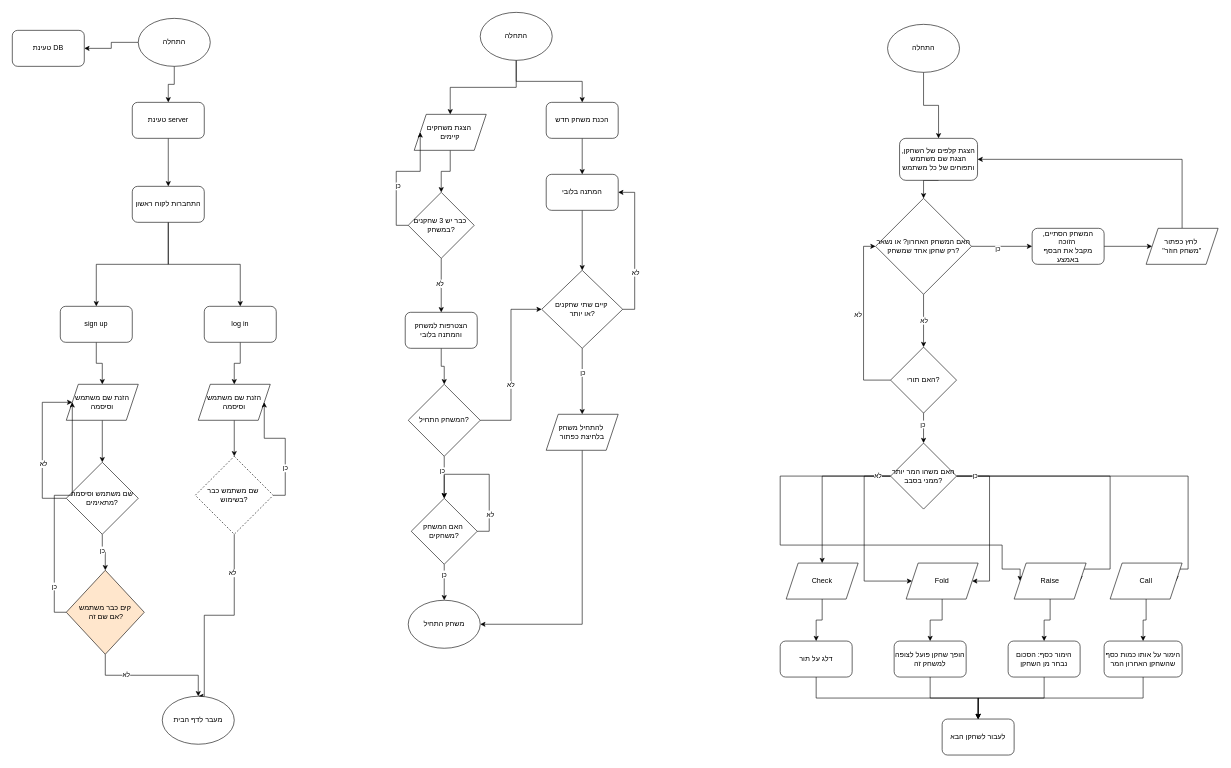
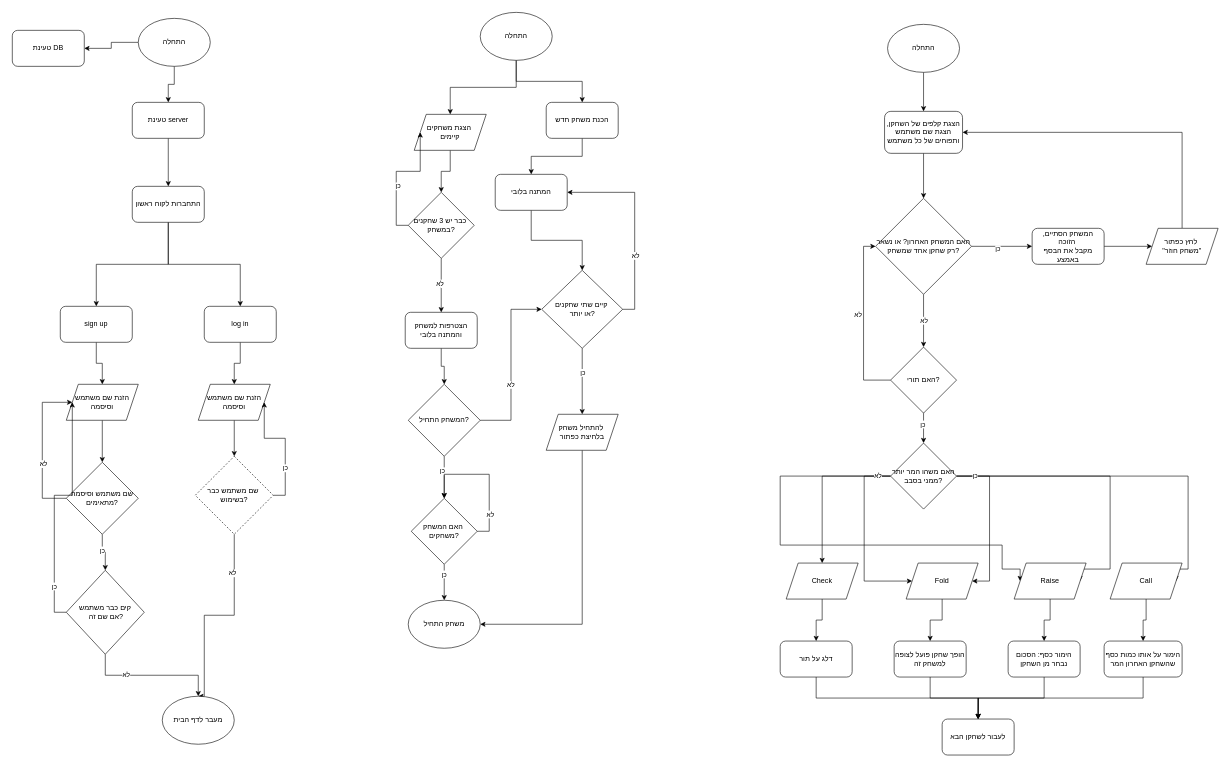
(939, 159) -> (924, 132)
(582, 192) -> (531, 192)
(105, 612) -> (105, 612)
